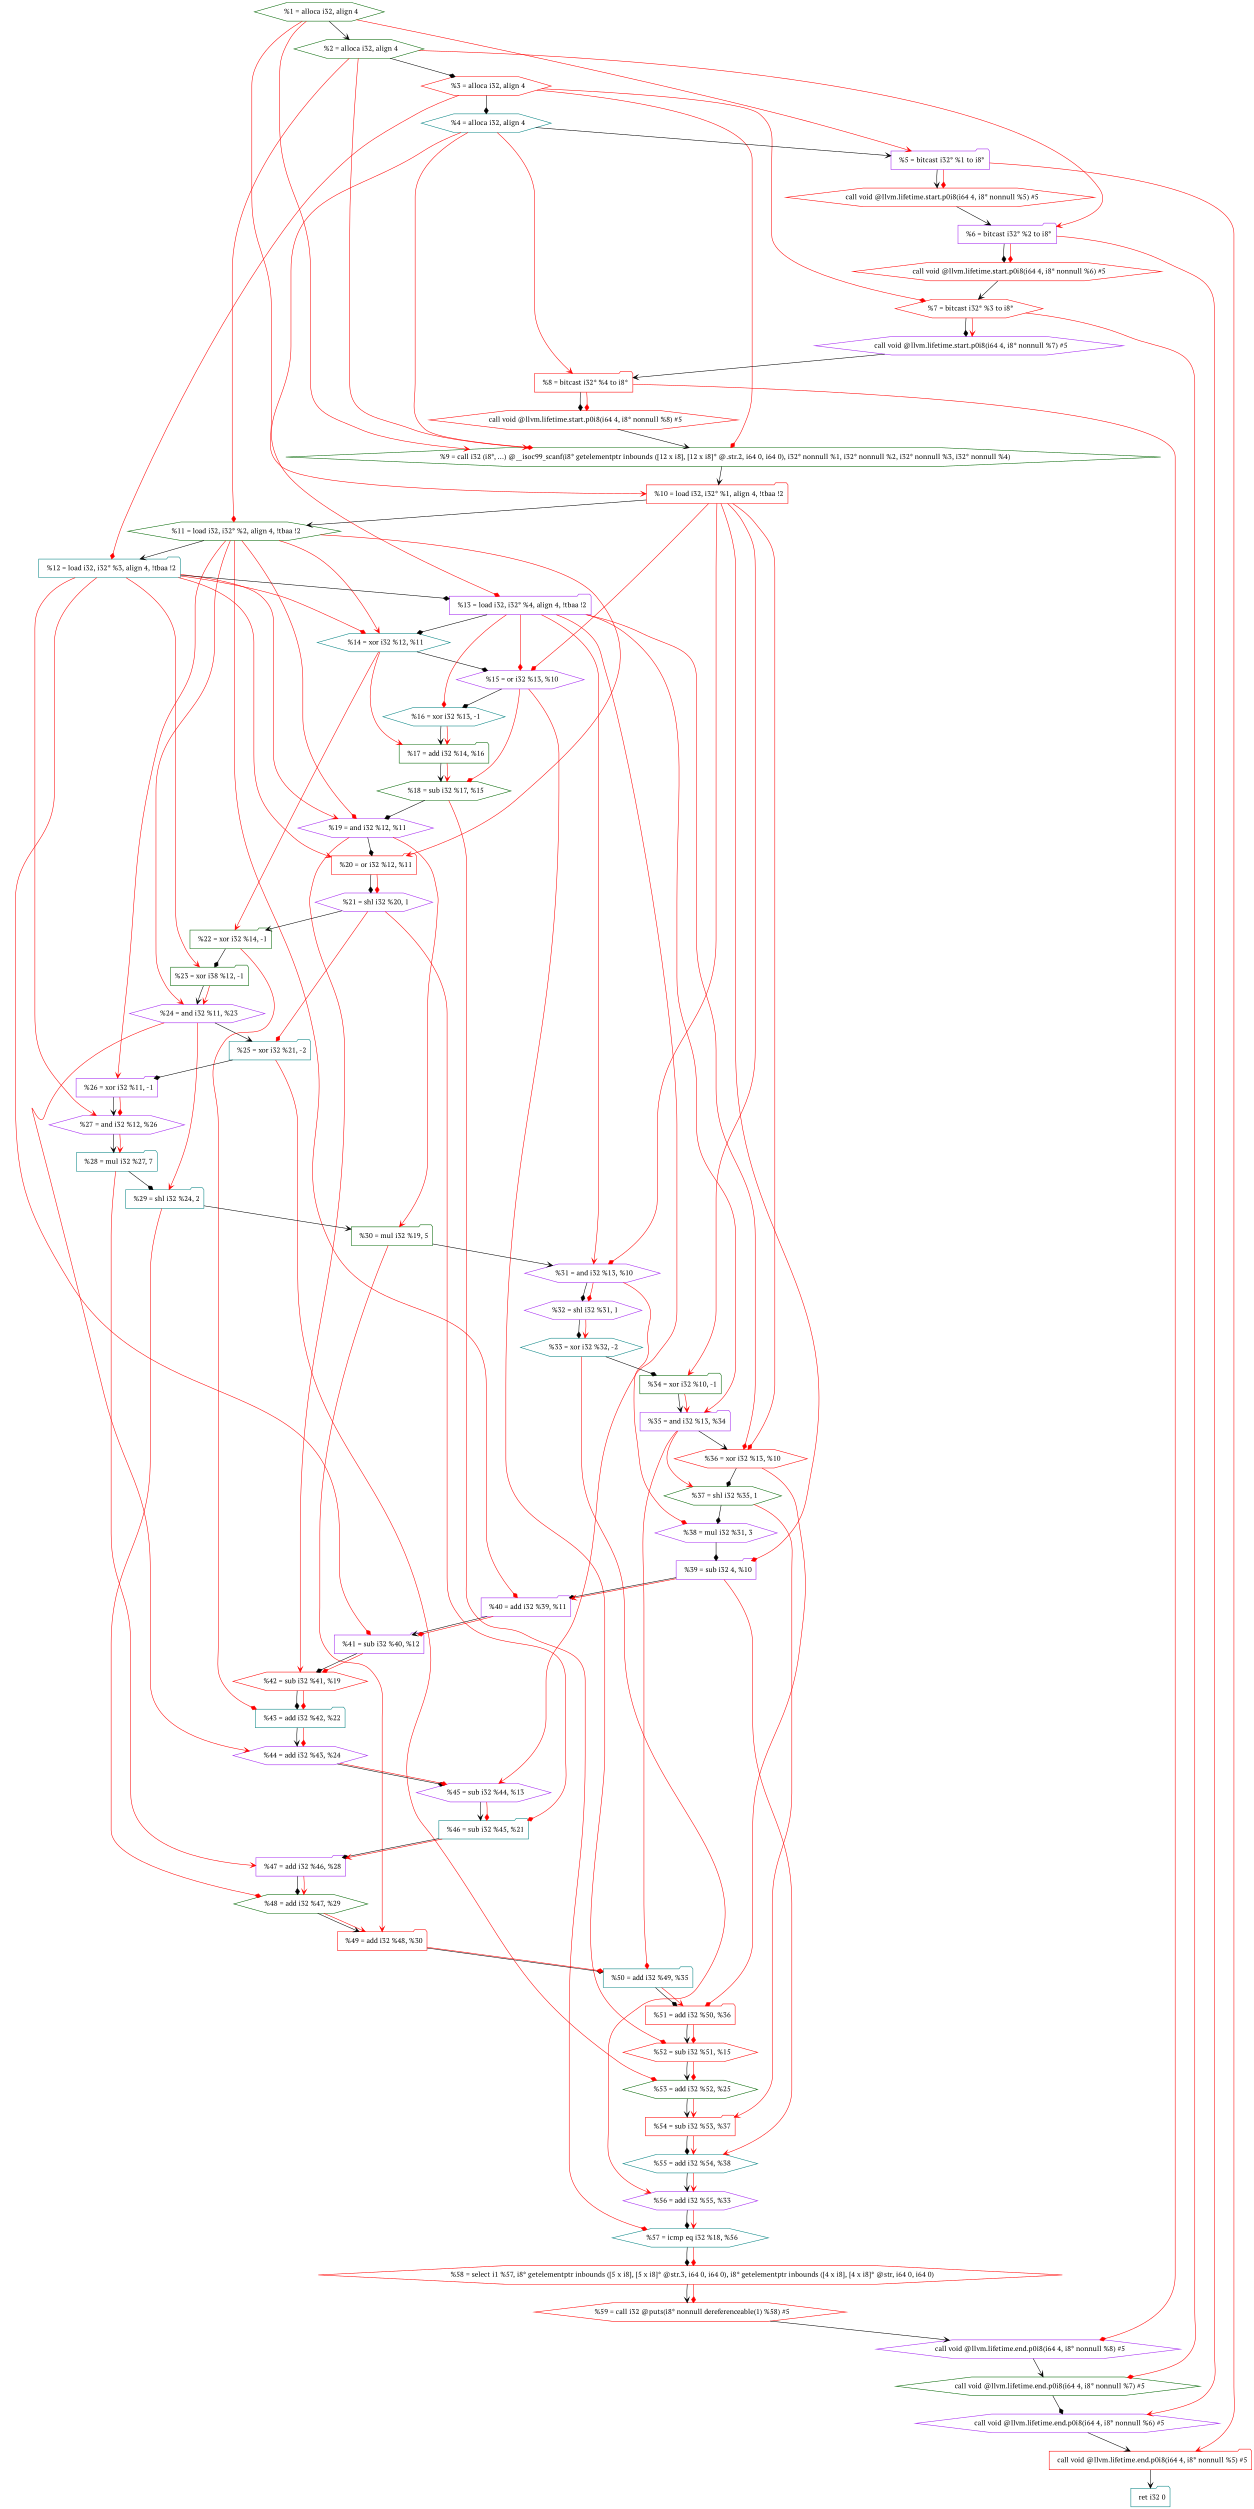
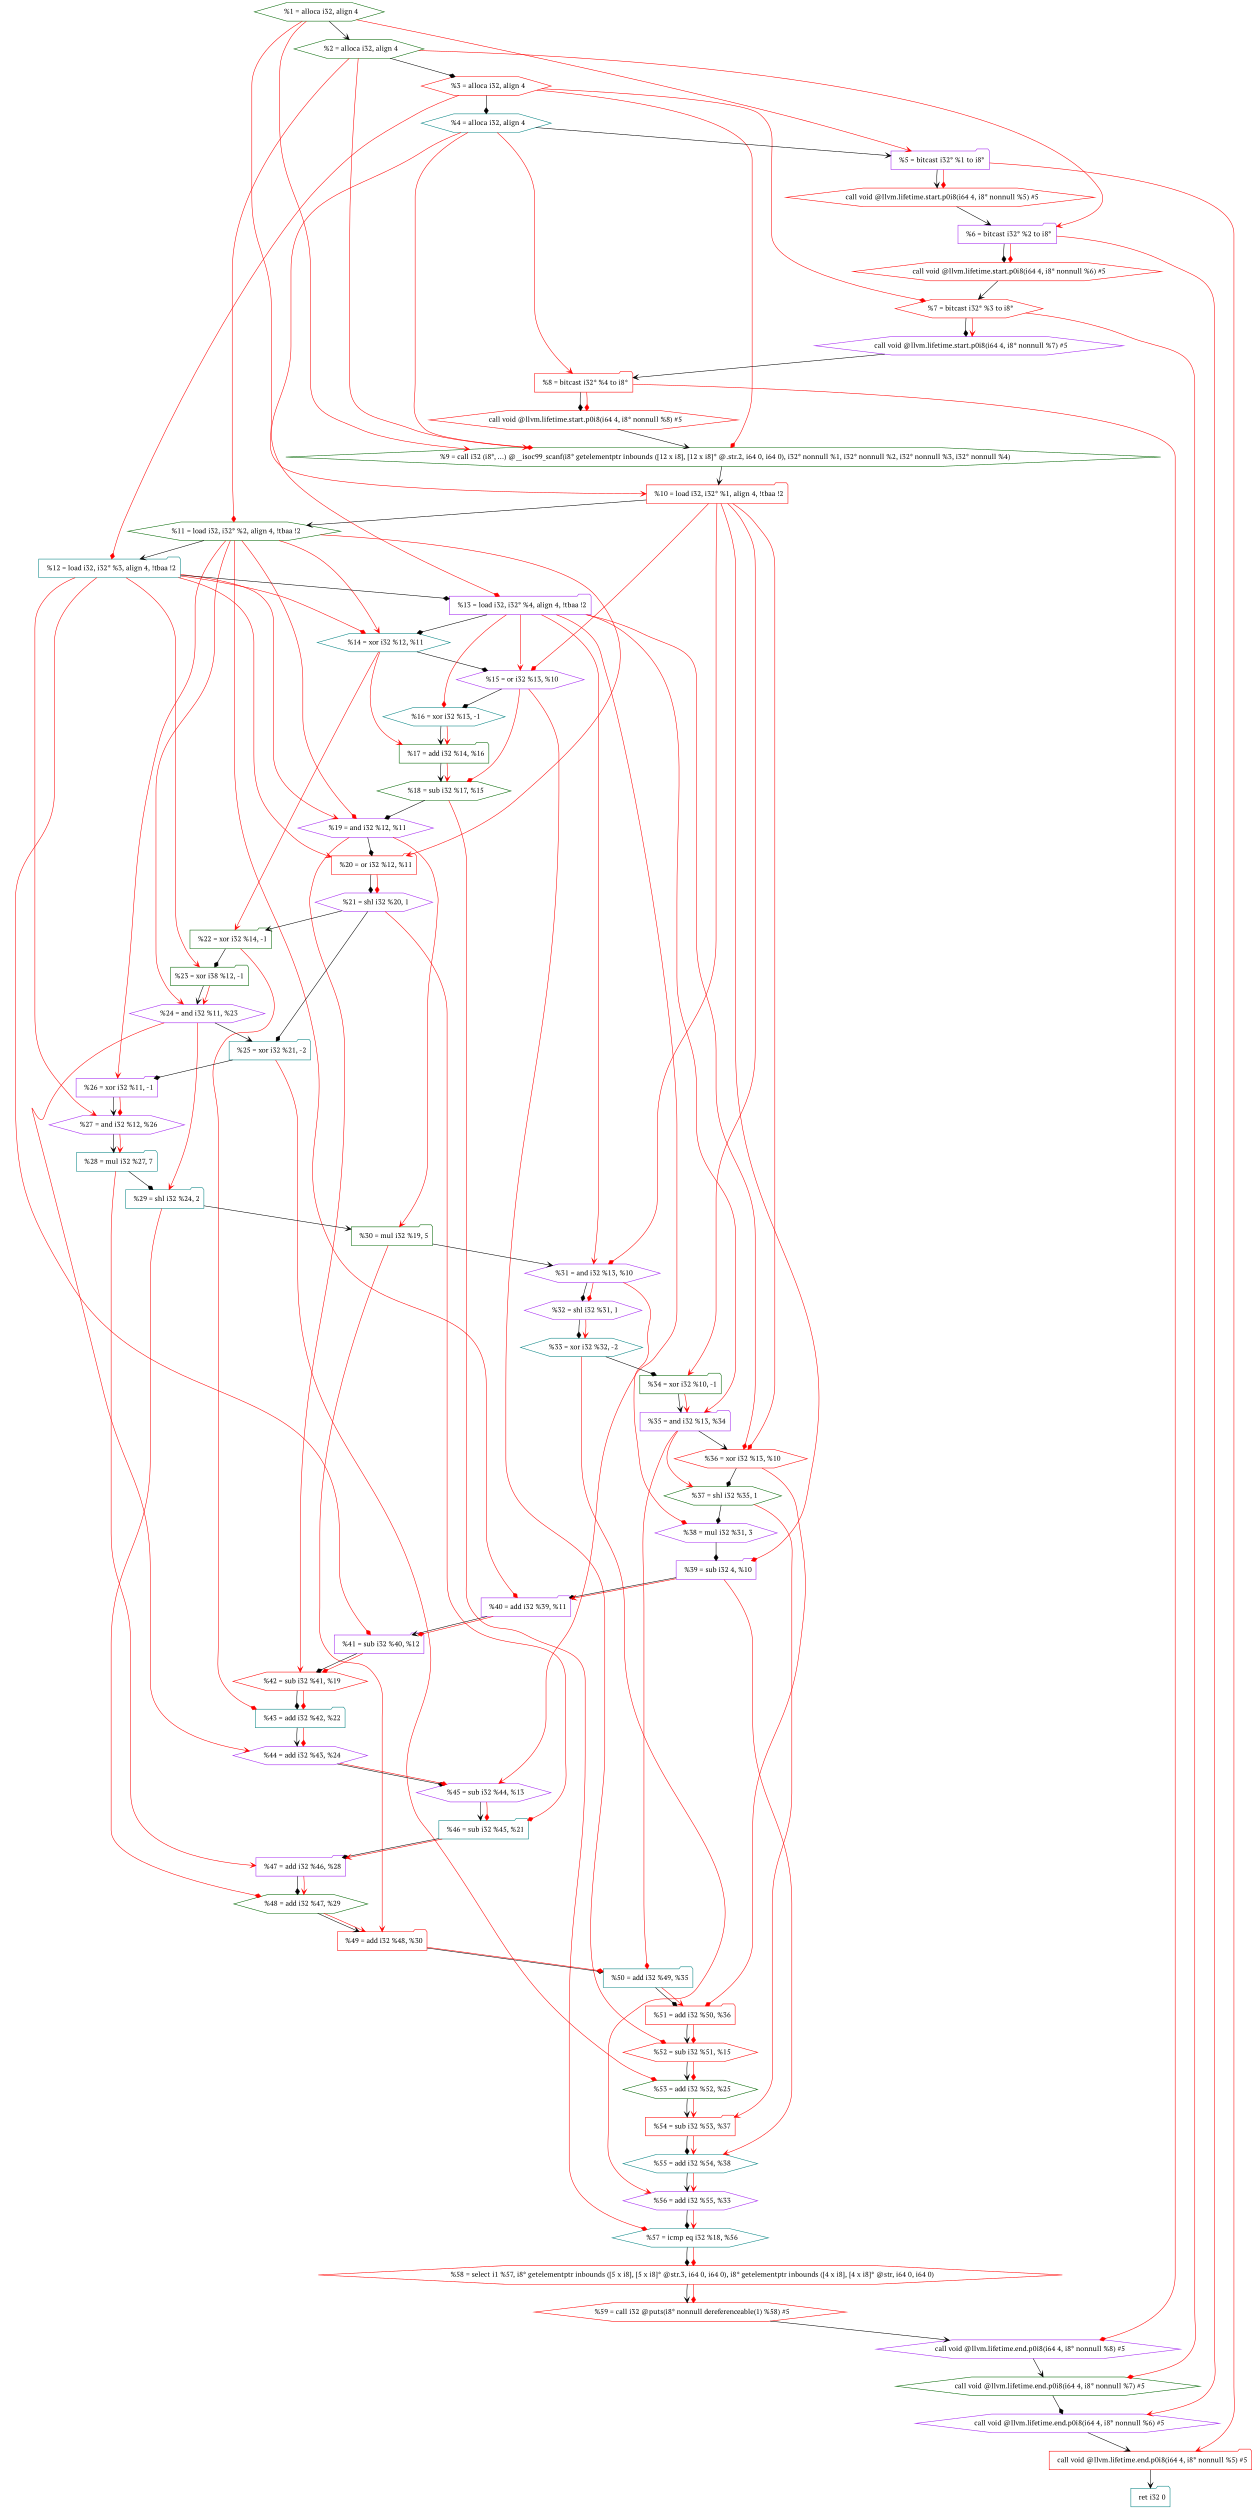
(520, 639) -> (520, 639)
(324, 974) -> (324, 974)
